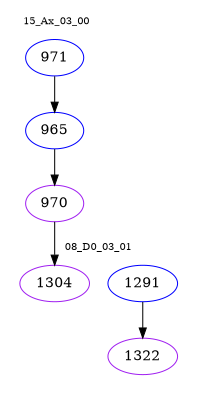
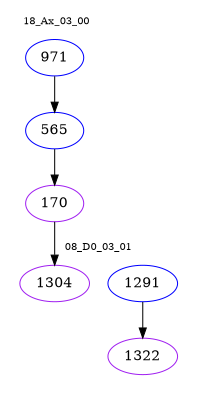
(57, 22) -> (57, 22)
(55, 131) -> (55, 131)
(55, 204) -> (55, 204)
